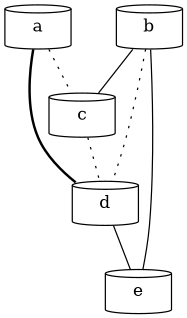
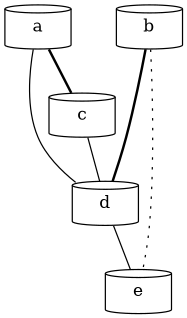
(60, 71) -> (60, 71)
(116, 71) -> none
(132, 116) -> (132, 116)
(33, 123) -> (33, 123)
(94, 159) -> (94, 159)
(152, 160) -> (152, 160)
